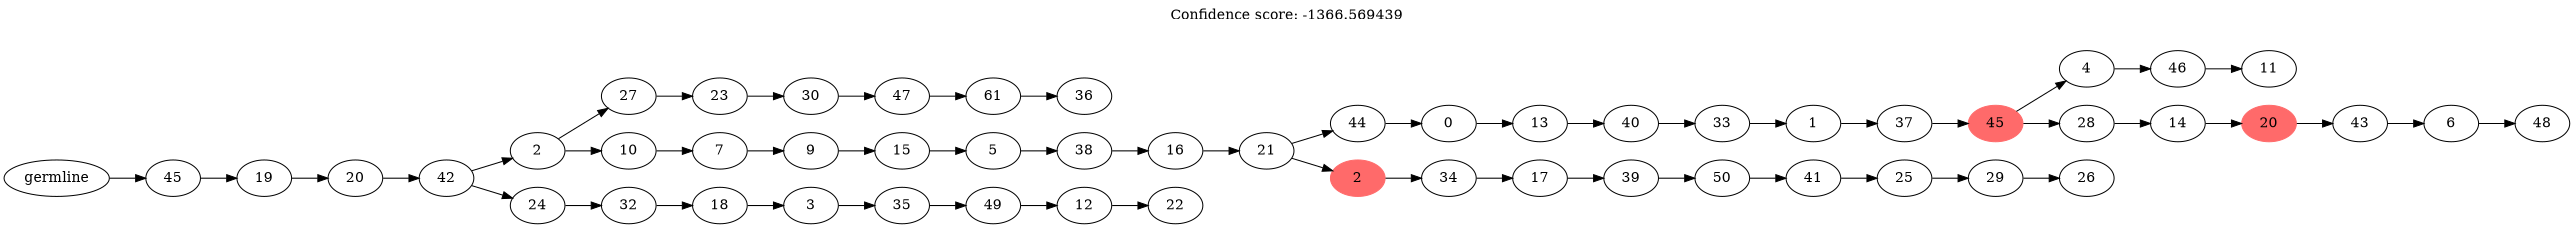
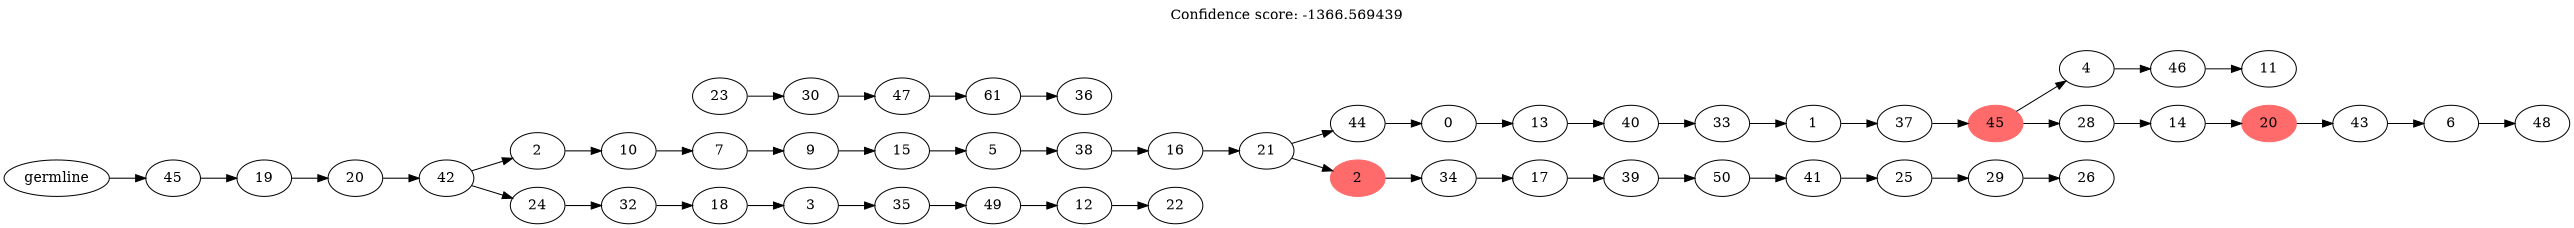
(629, 96) -> none
